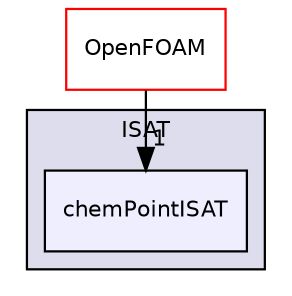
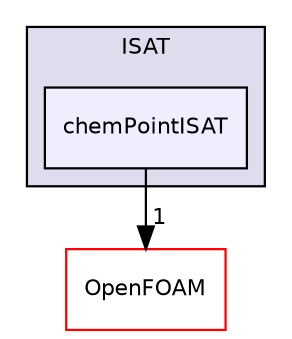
(146, 123) -> (146, 201)
